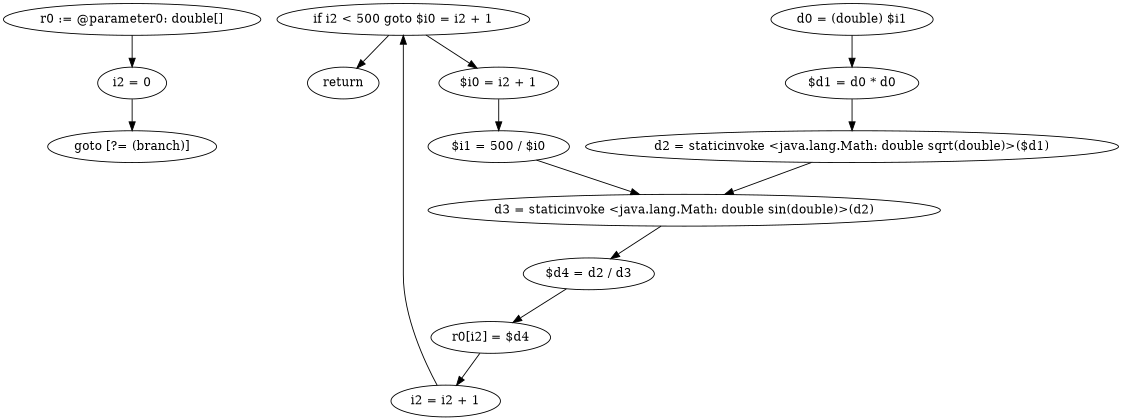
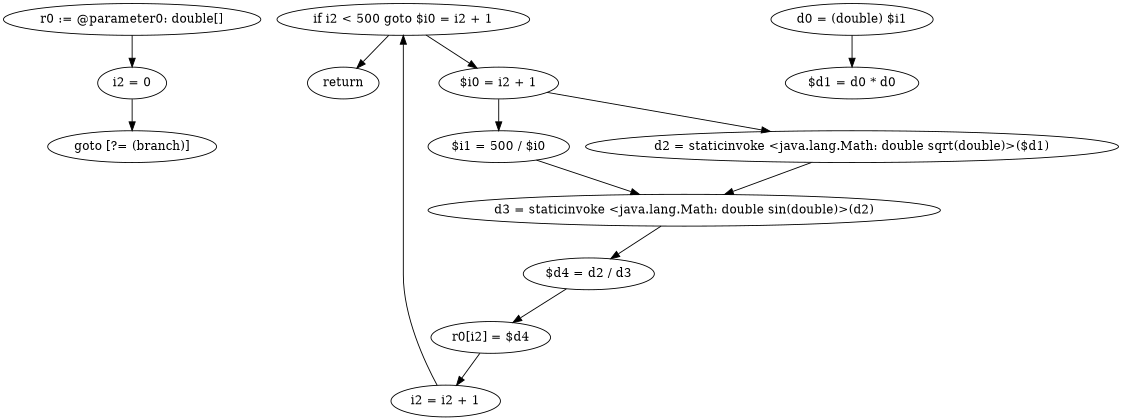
(852, 111) -> (654, 111)
